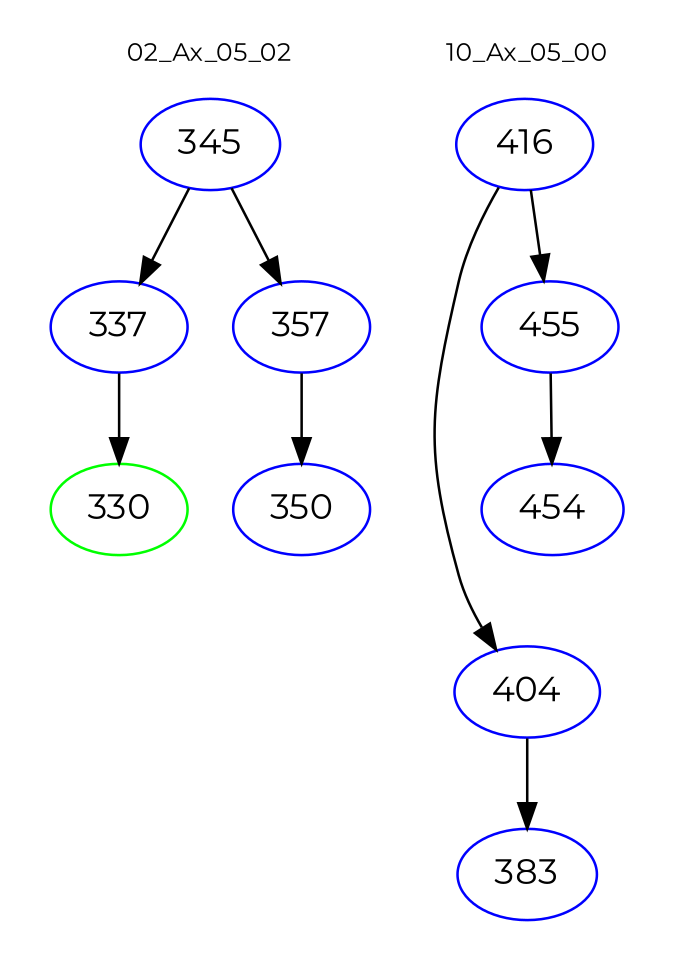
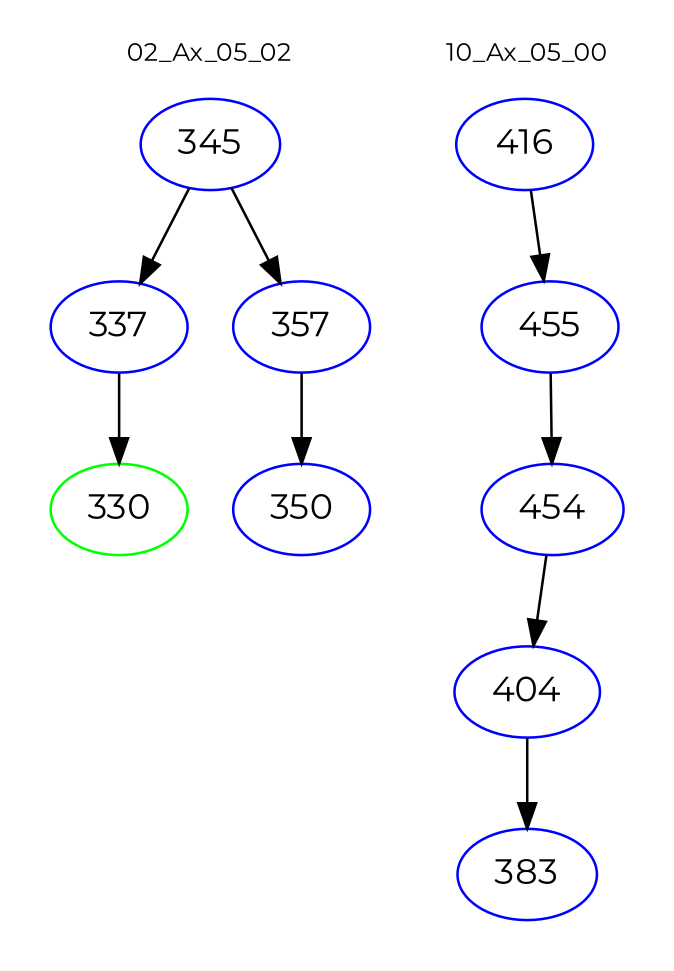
(436, 406) -> (542, 588)
